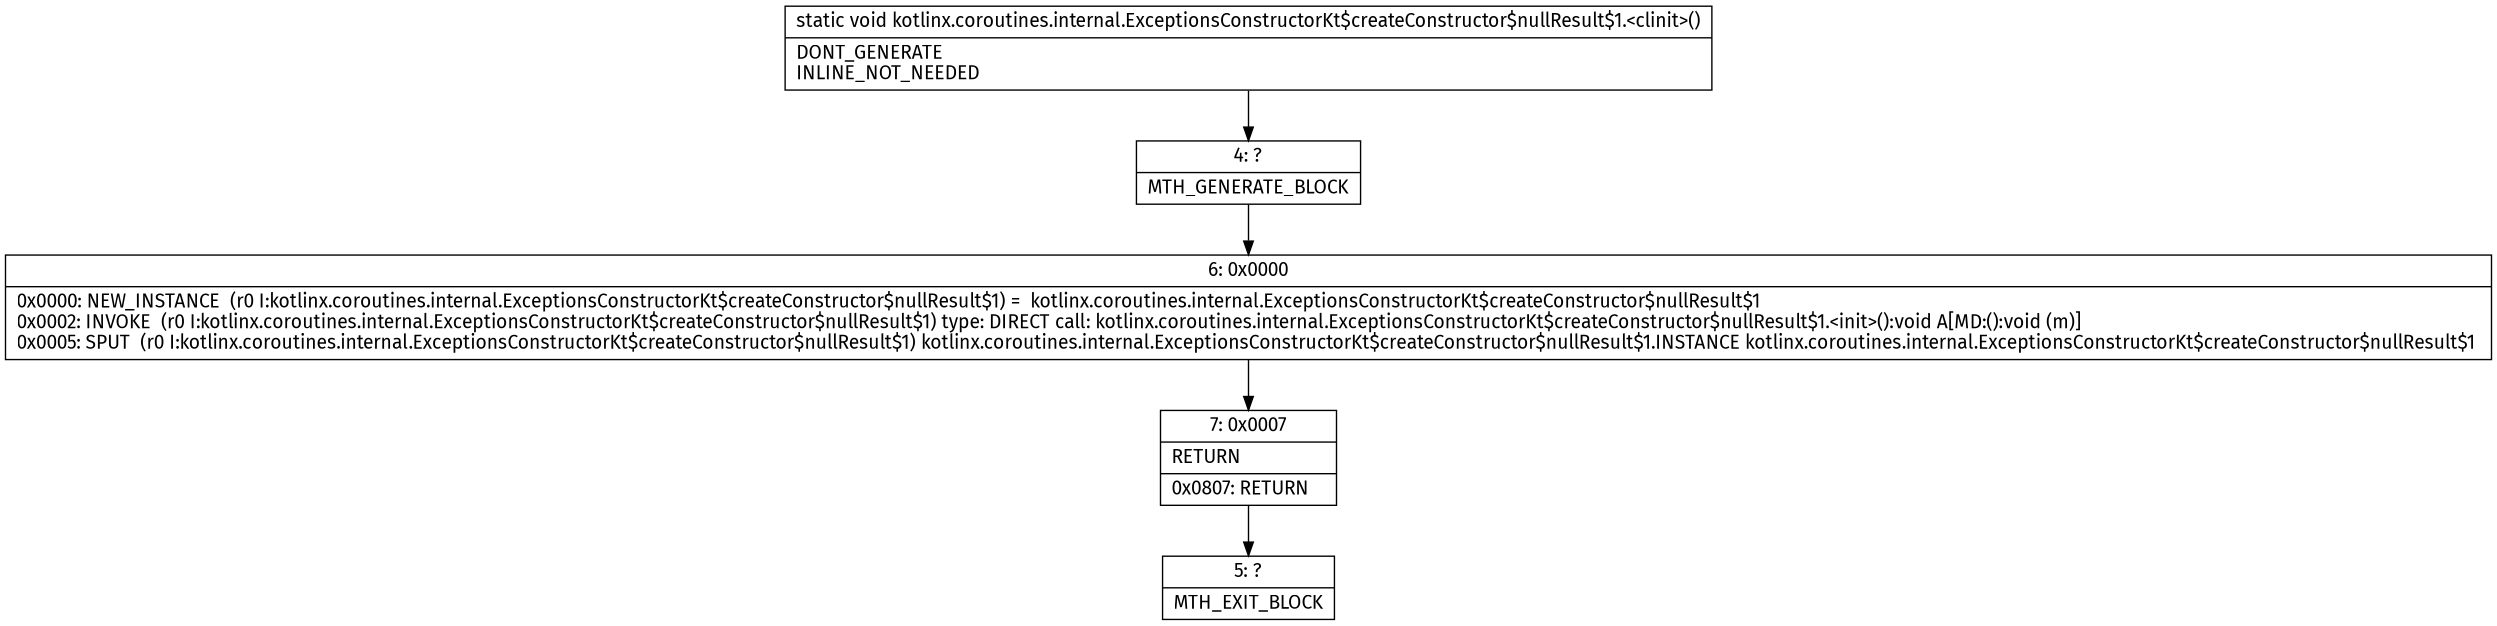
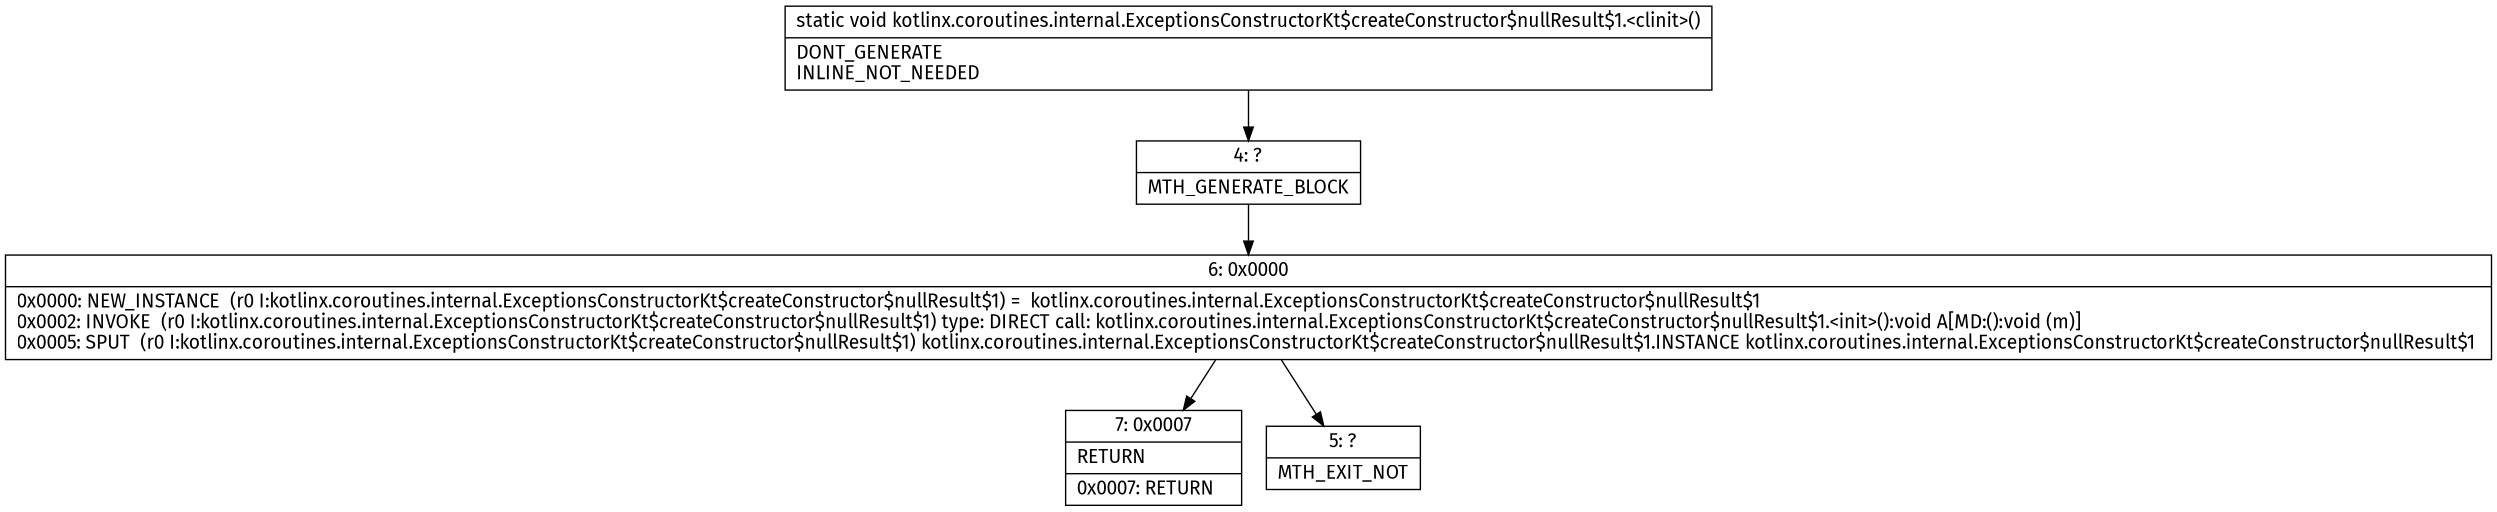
(1248, 489) -> (1154, 489)
(1248, 524) -> (1299, 387)
(1248, 603) -> (1343, 473)
